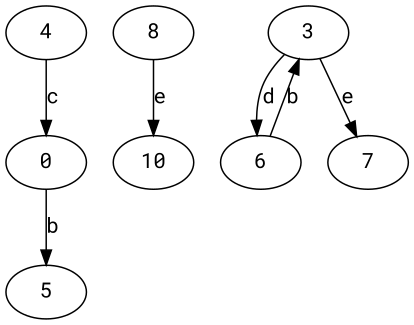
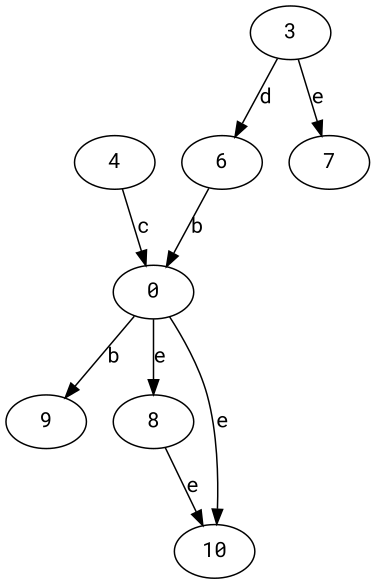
(282, 105) -> (191, 221)
(46, 292) -> (46, 422)
none -> (153, 349)
none -> (210, 409)
